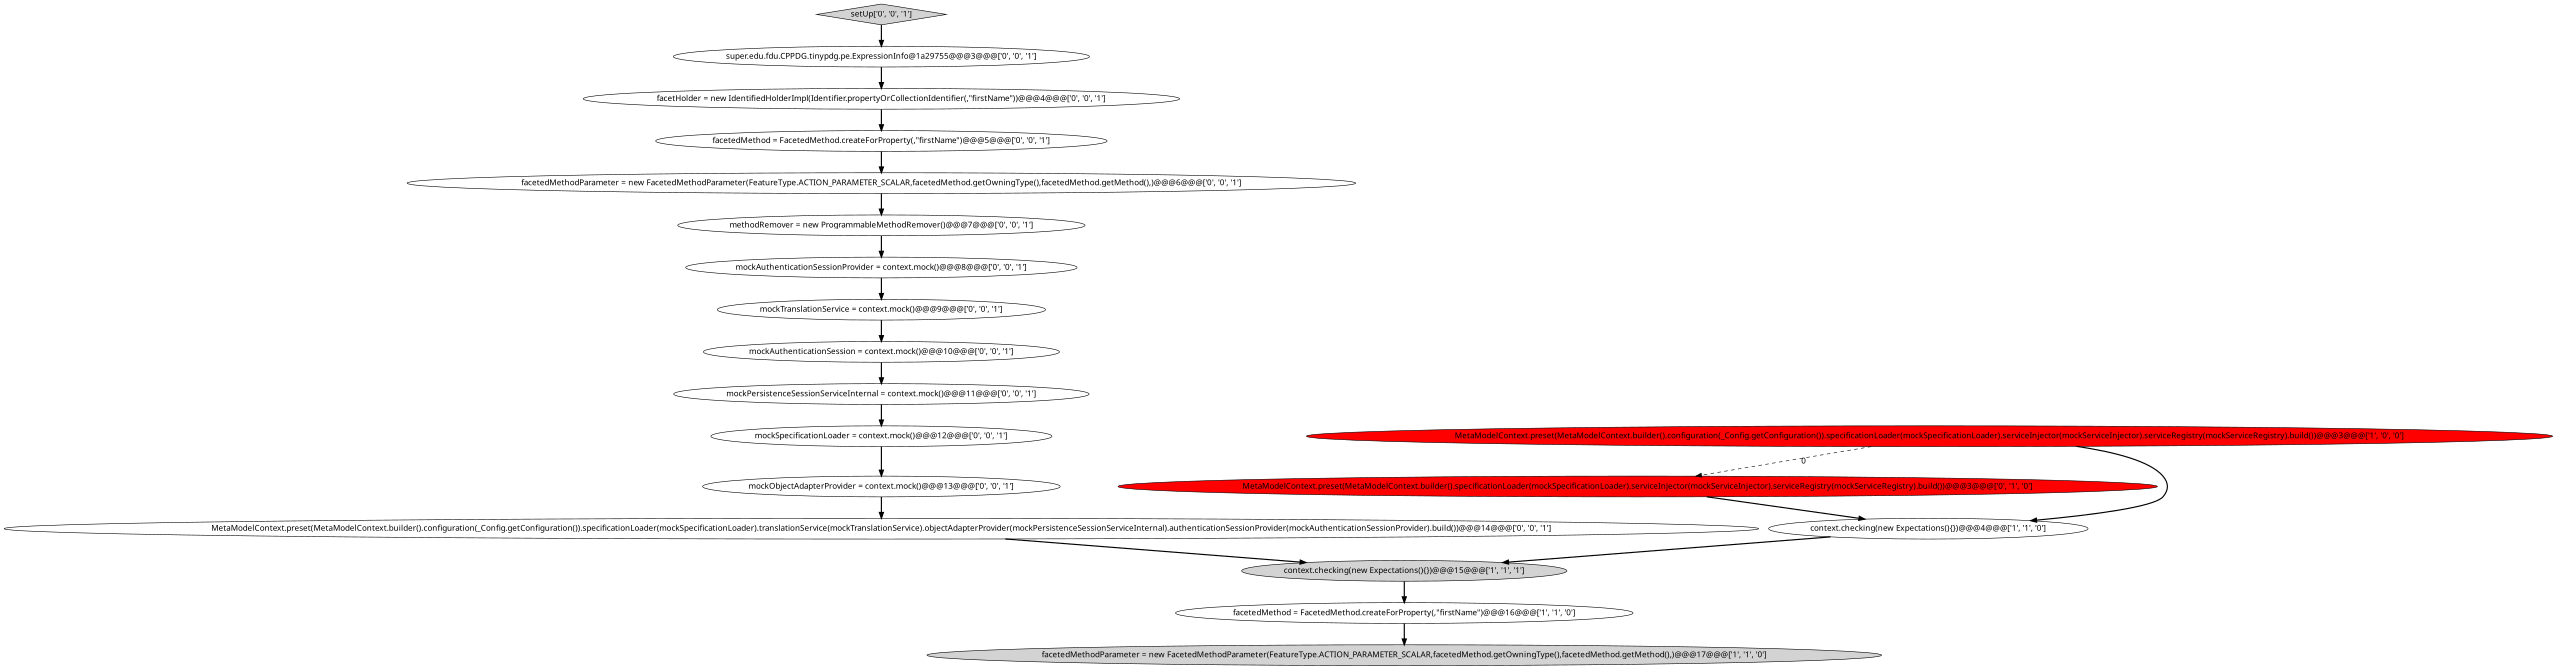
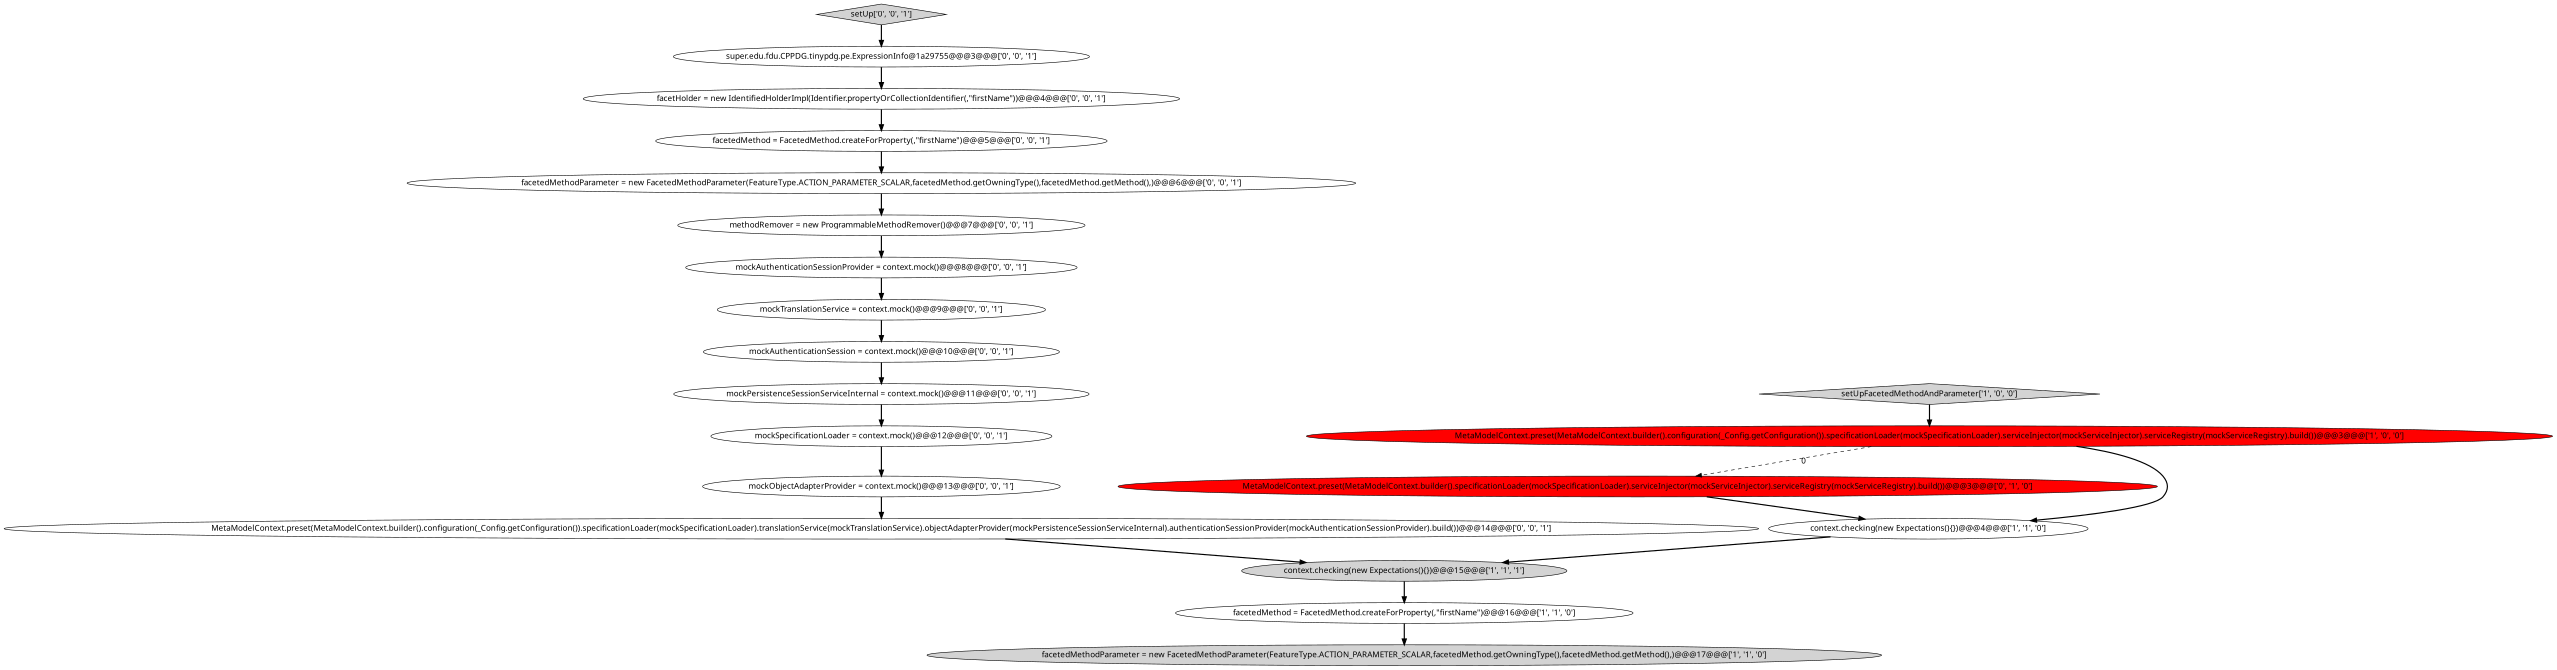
none -> (1929, 394)
